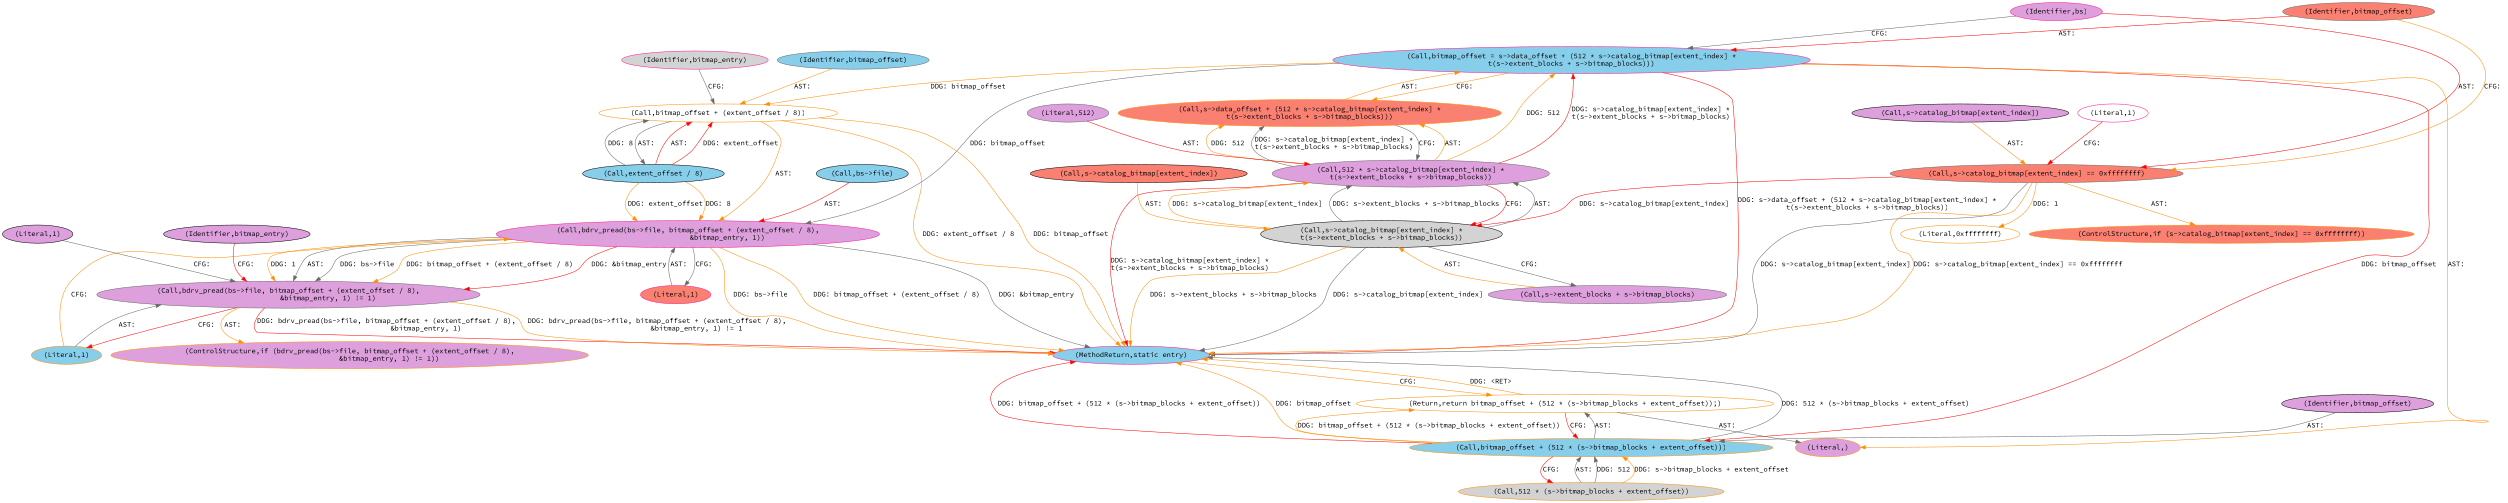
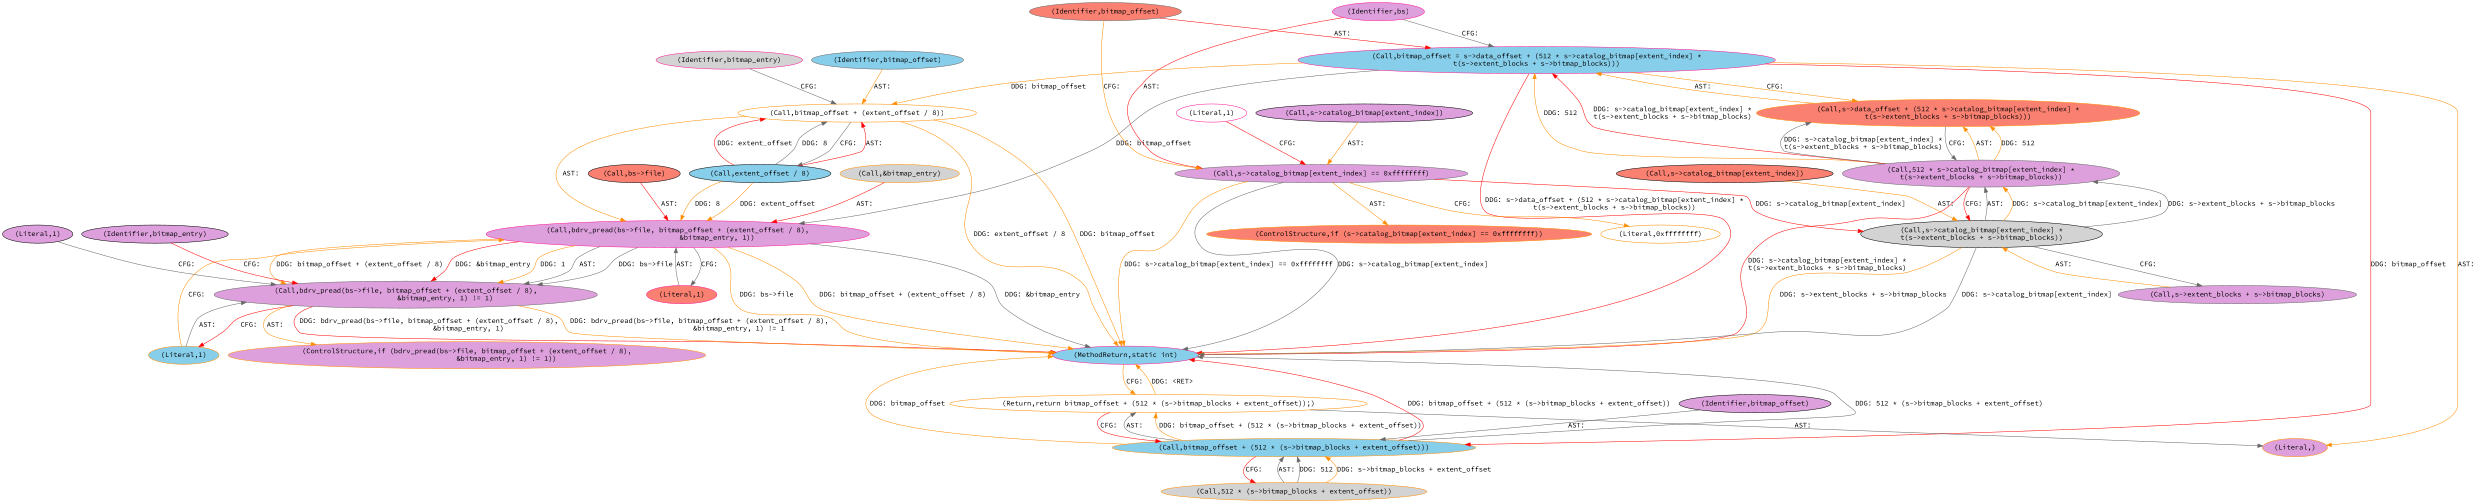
(1068, 113) -> none
(648, 143) -> (851, 143)
(862, 174) -> (634, 174)
none -> (900, 174)
(2037, 174) -> (1321, 174)
(2046, 204) -> (1465, 204)
(1131, 355) -> (1126, 355)
